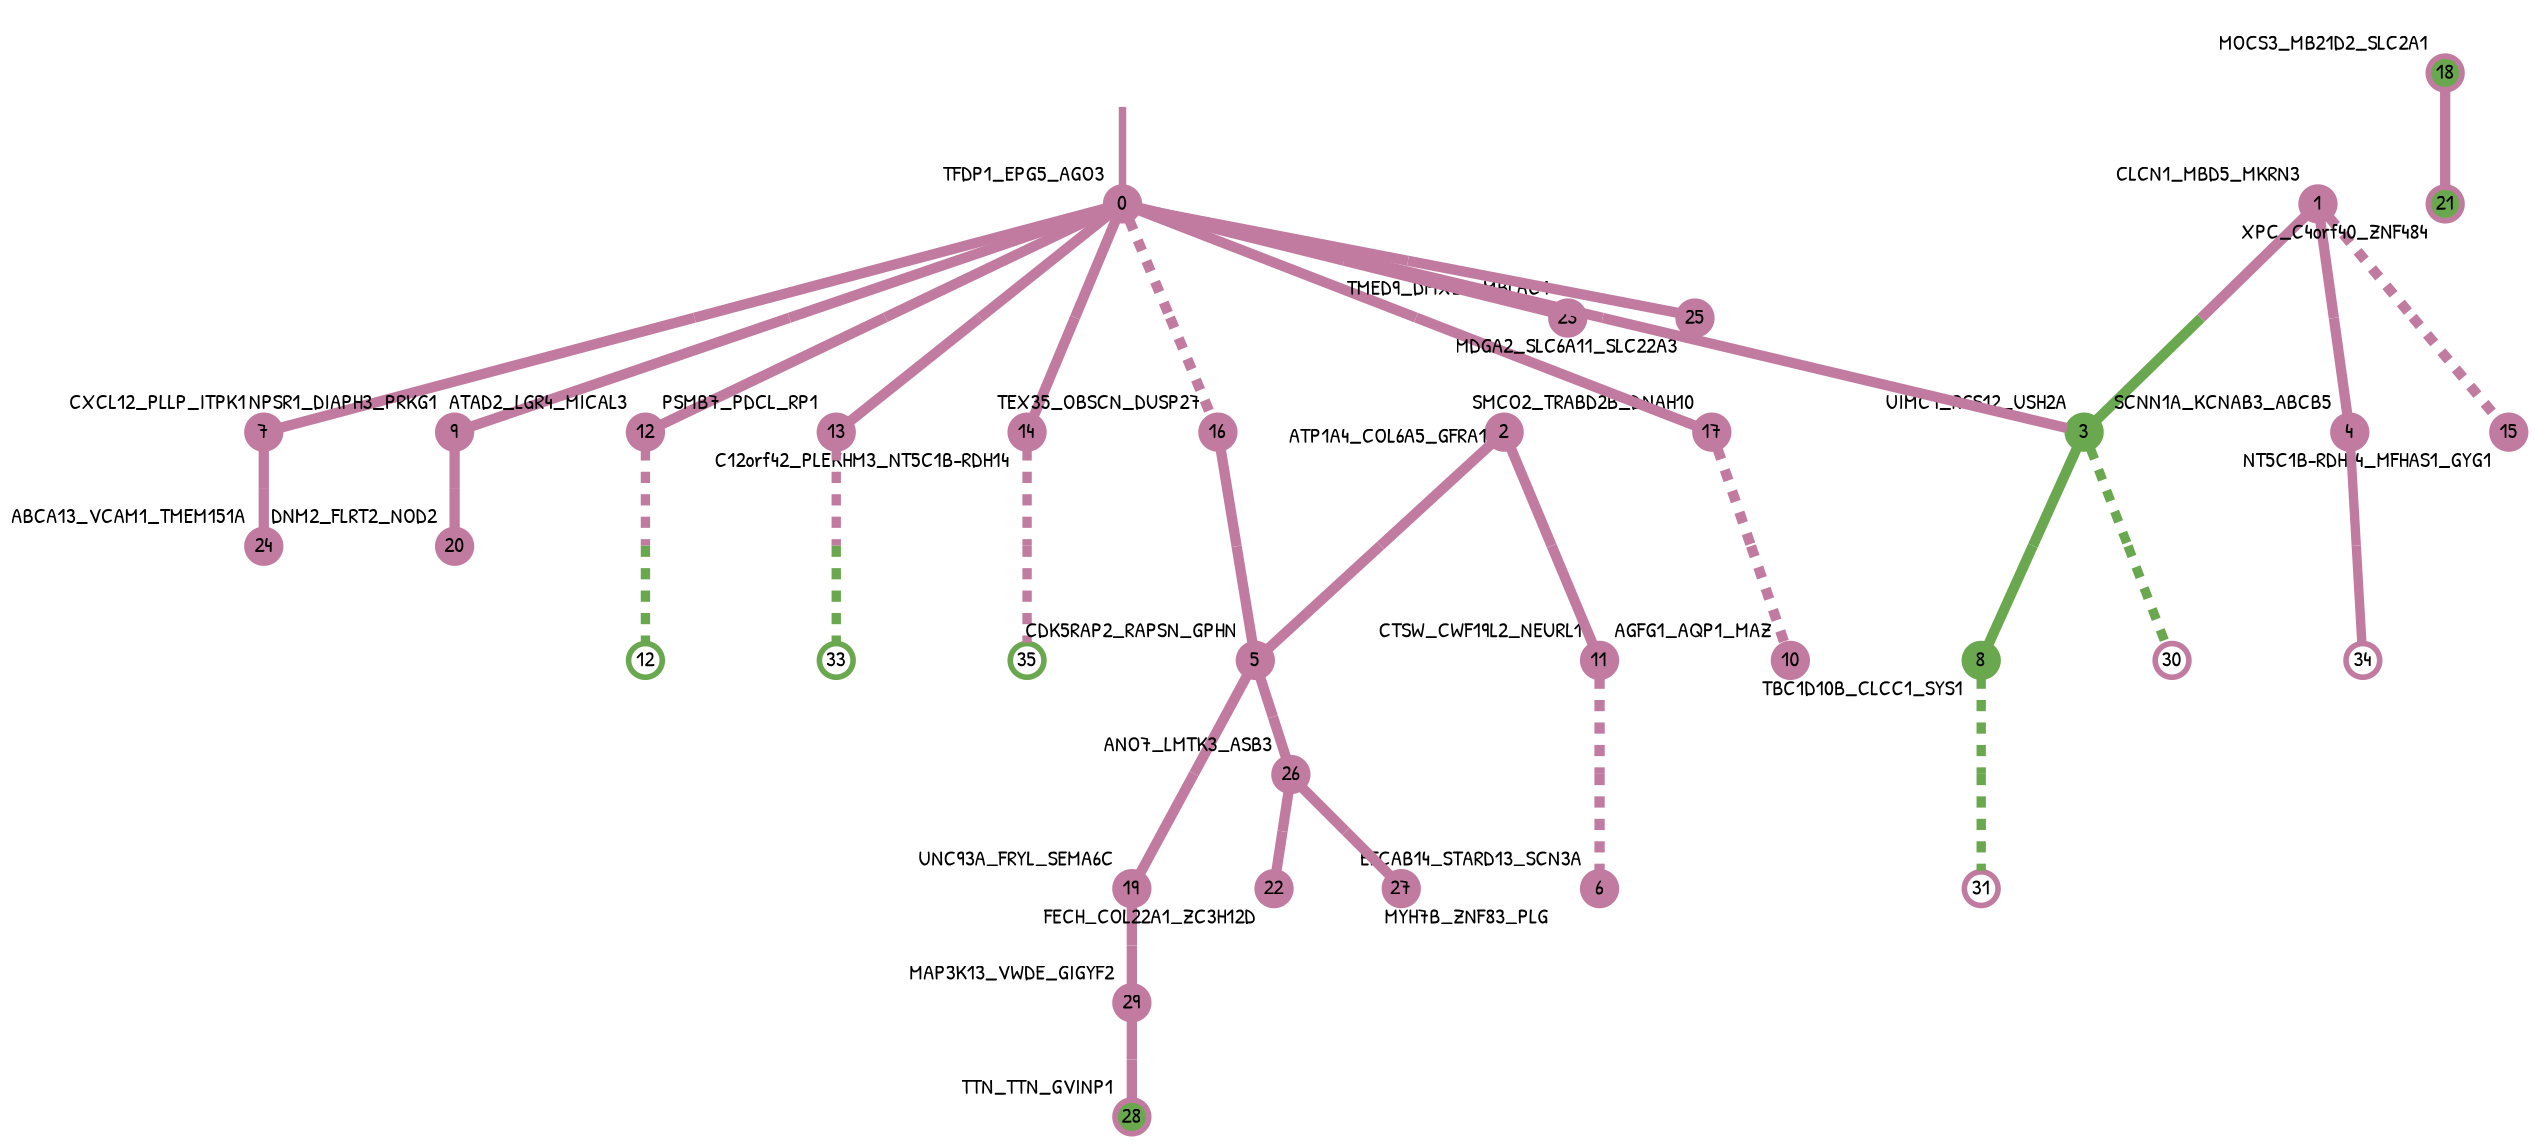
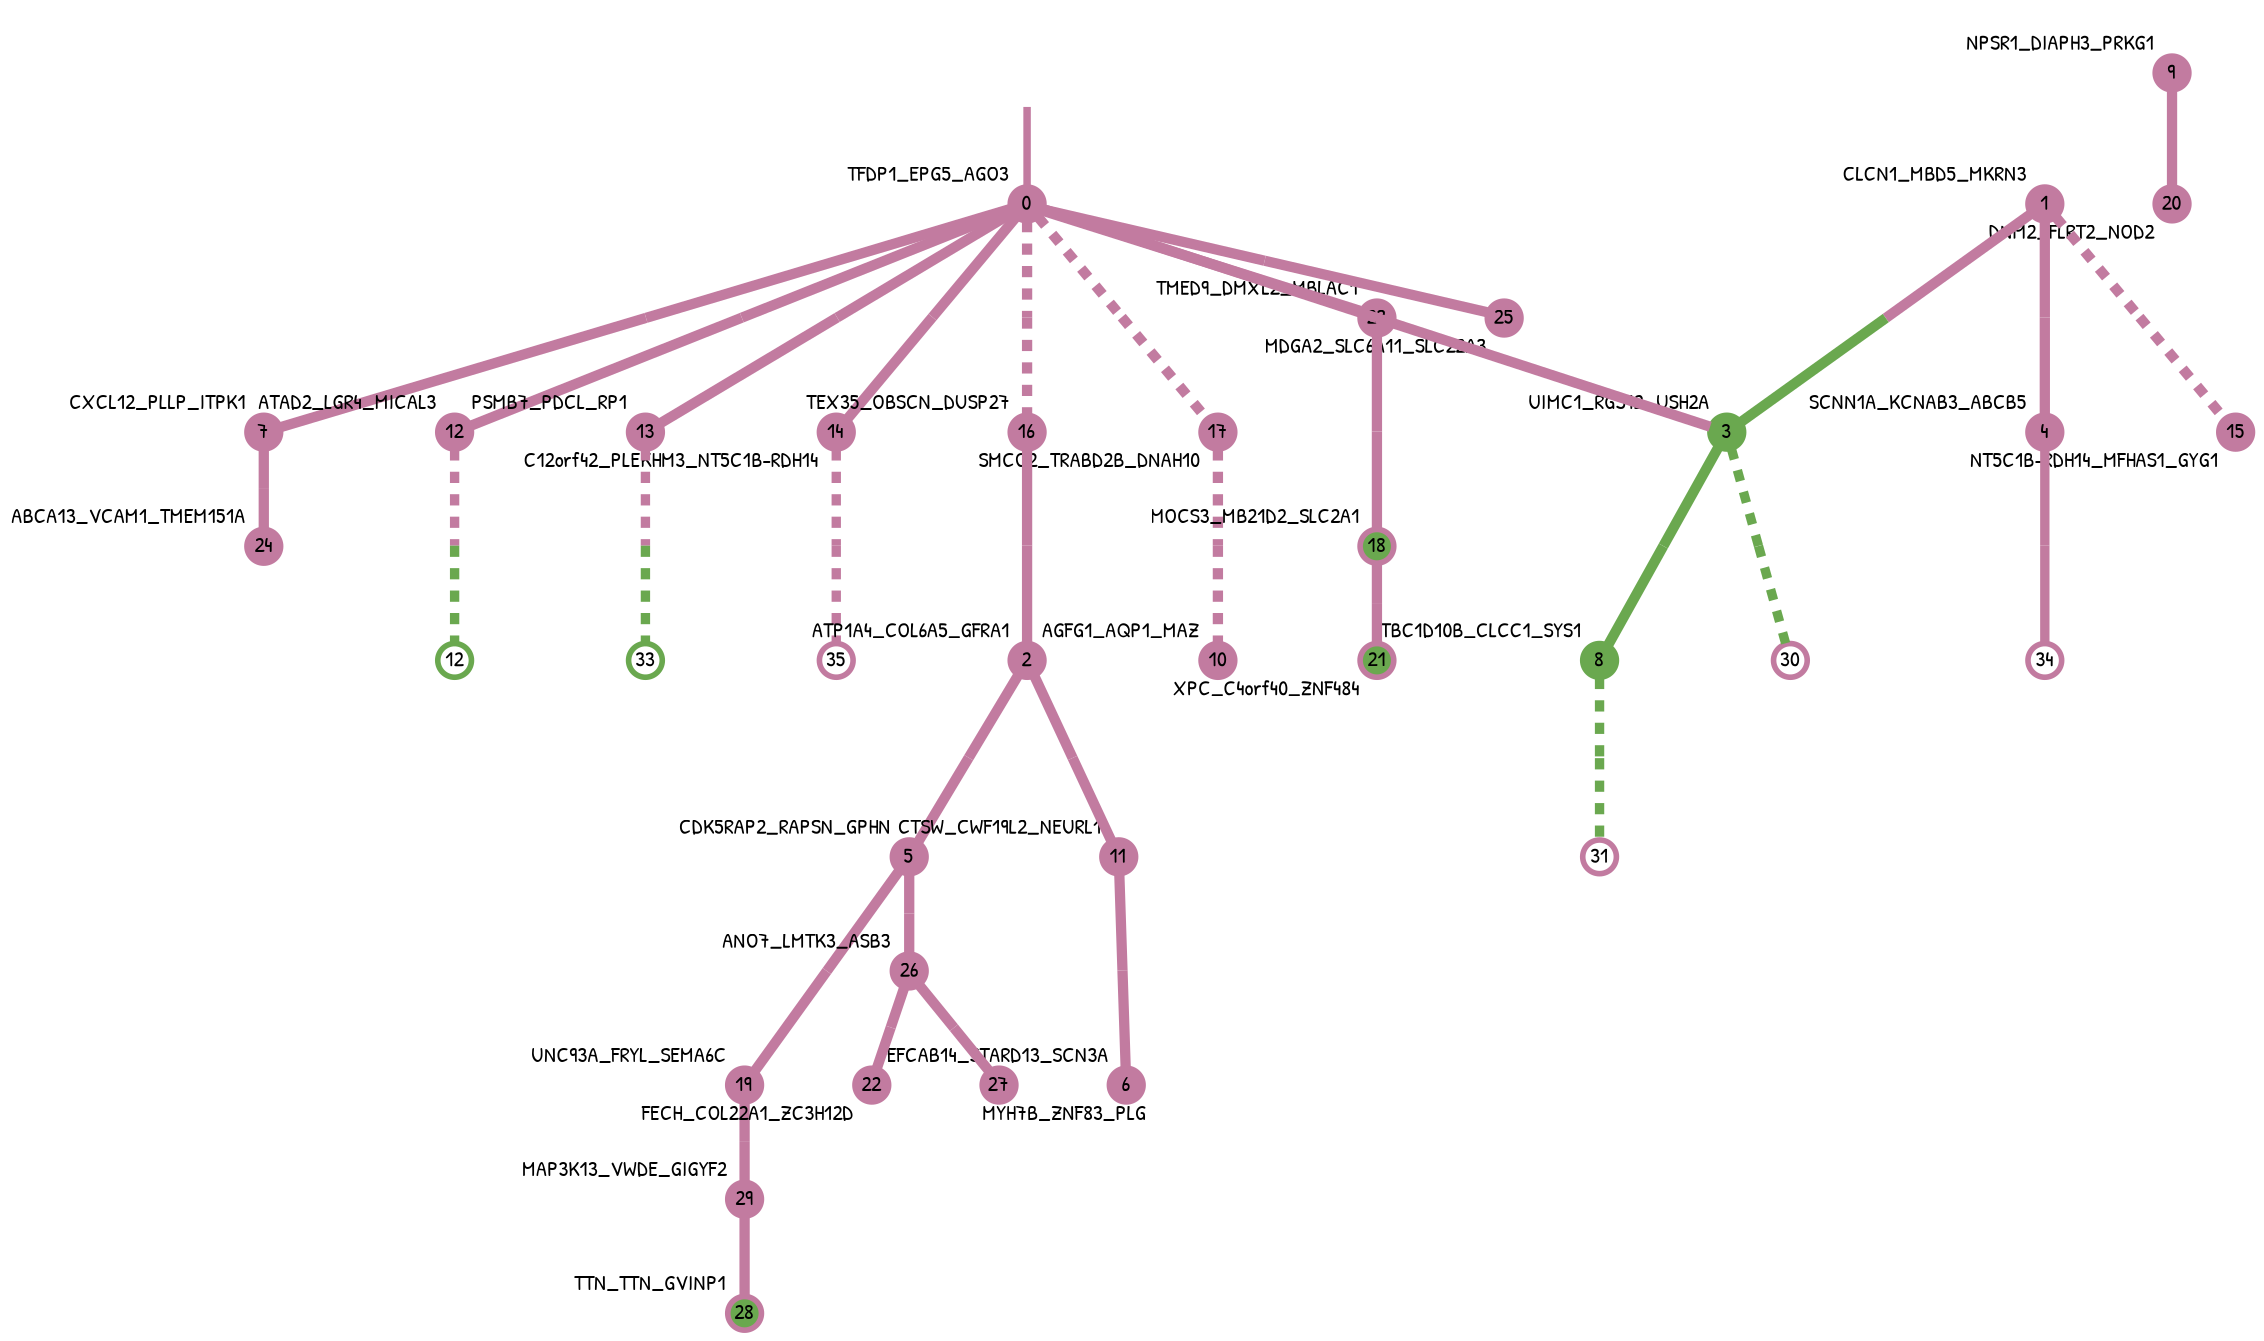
(789, 318) -> none
(1417, 318) -> (1122, 318)
none -> (1377, 432)
(1237, 546) -> (1027, 546)
(1027, 660) -> (836, 660)
(1600, 774) -> (1122, 971)
